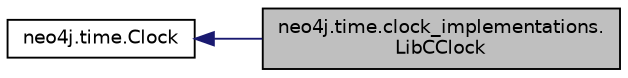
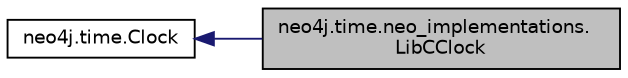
(441, 39) -> (441, 39)
